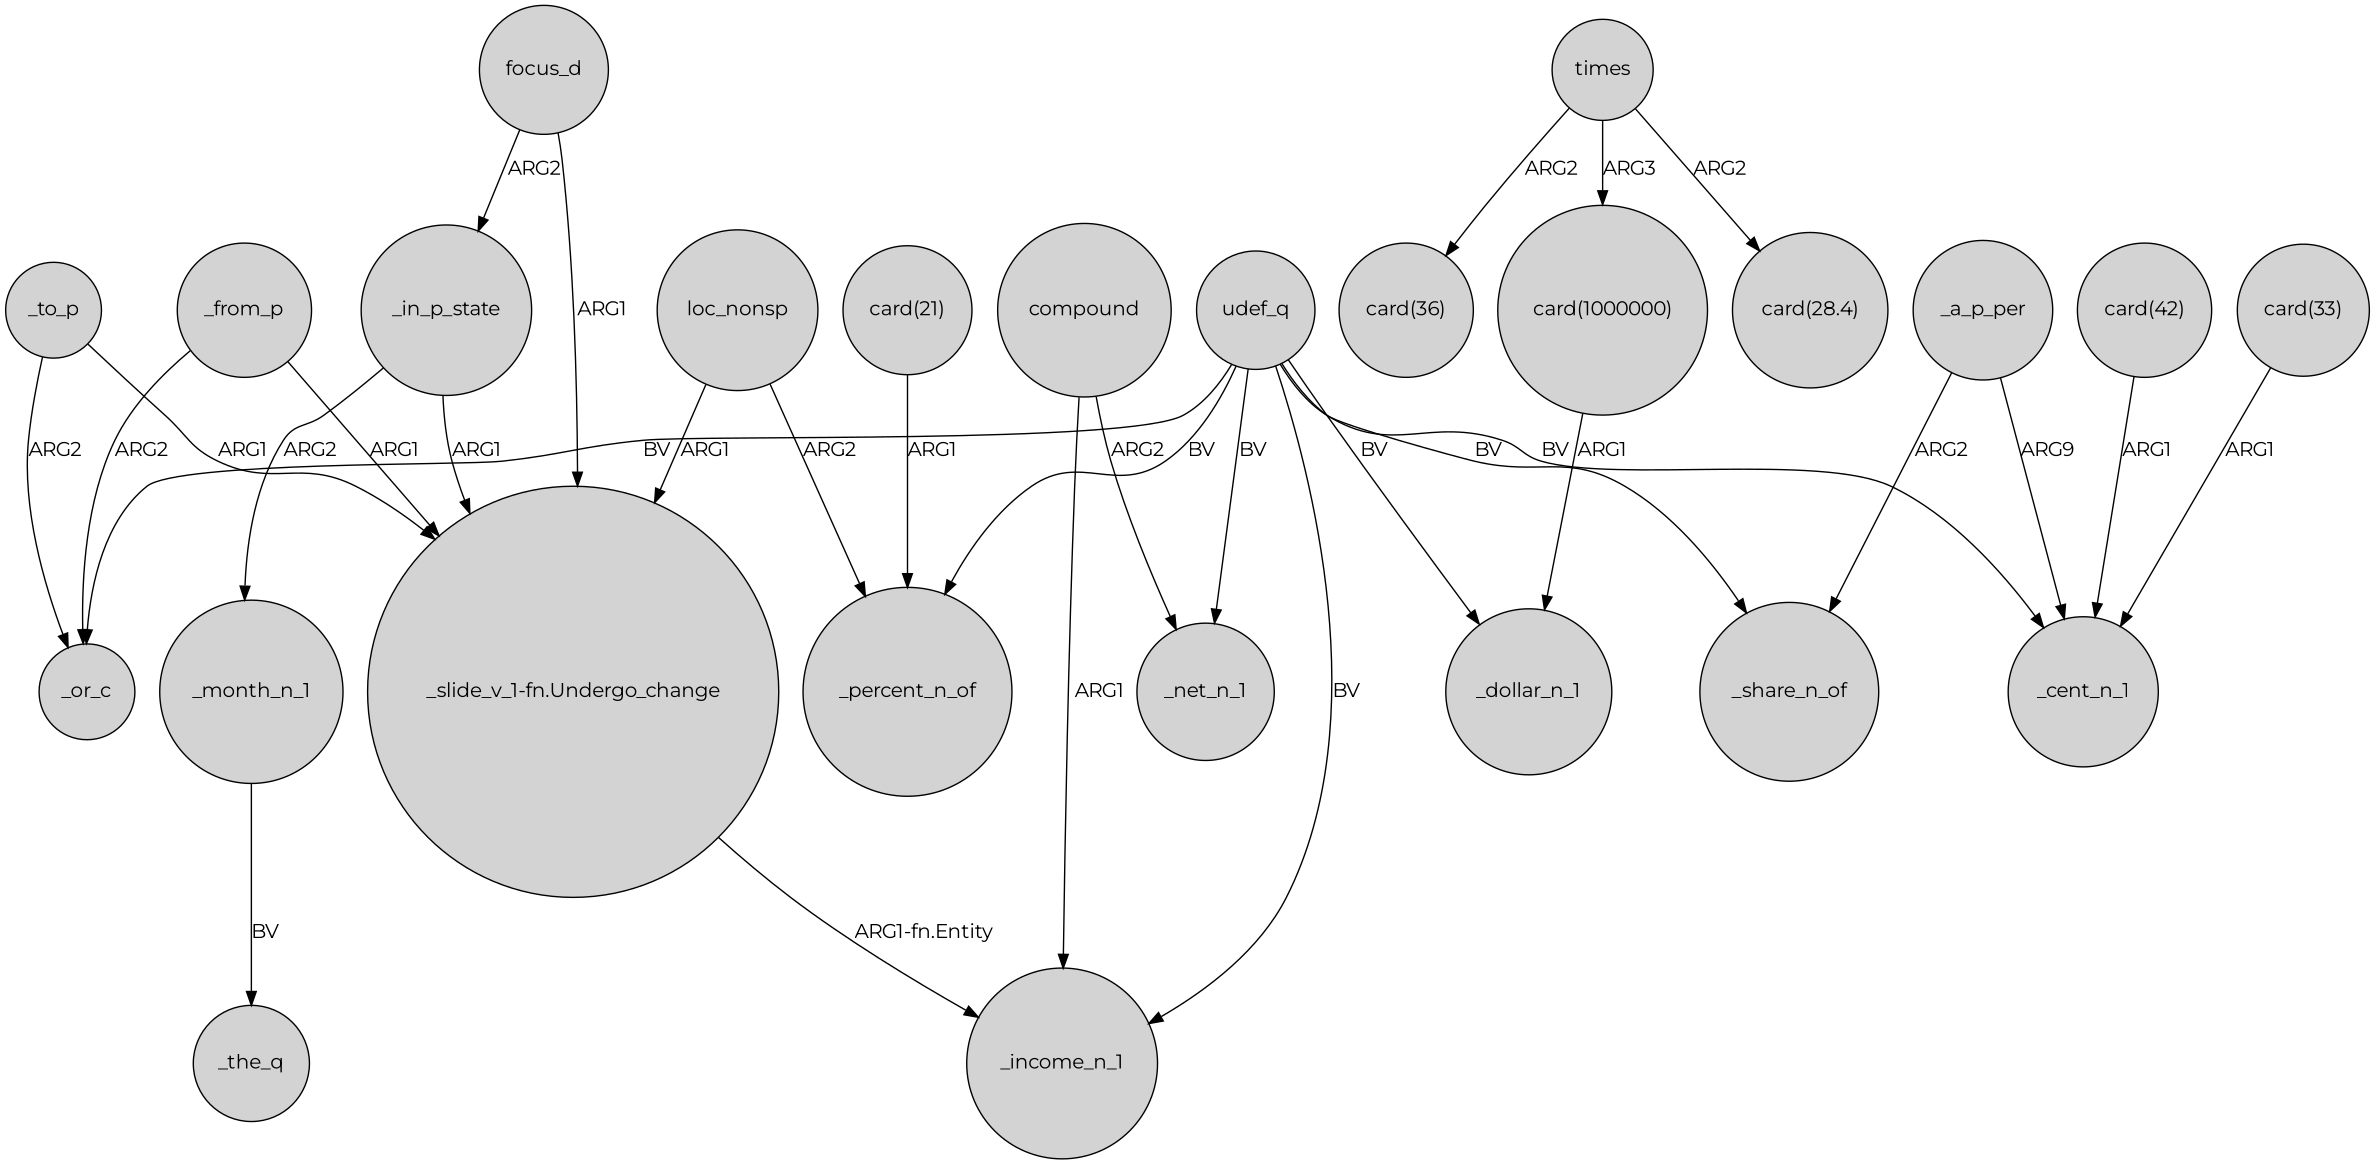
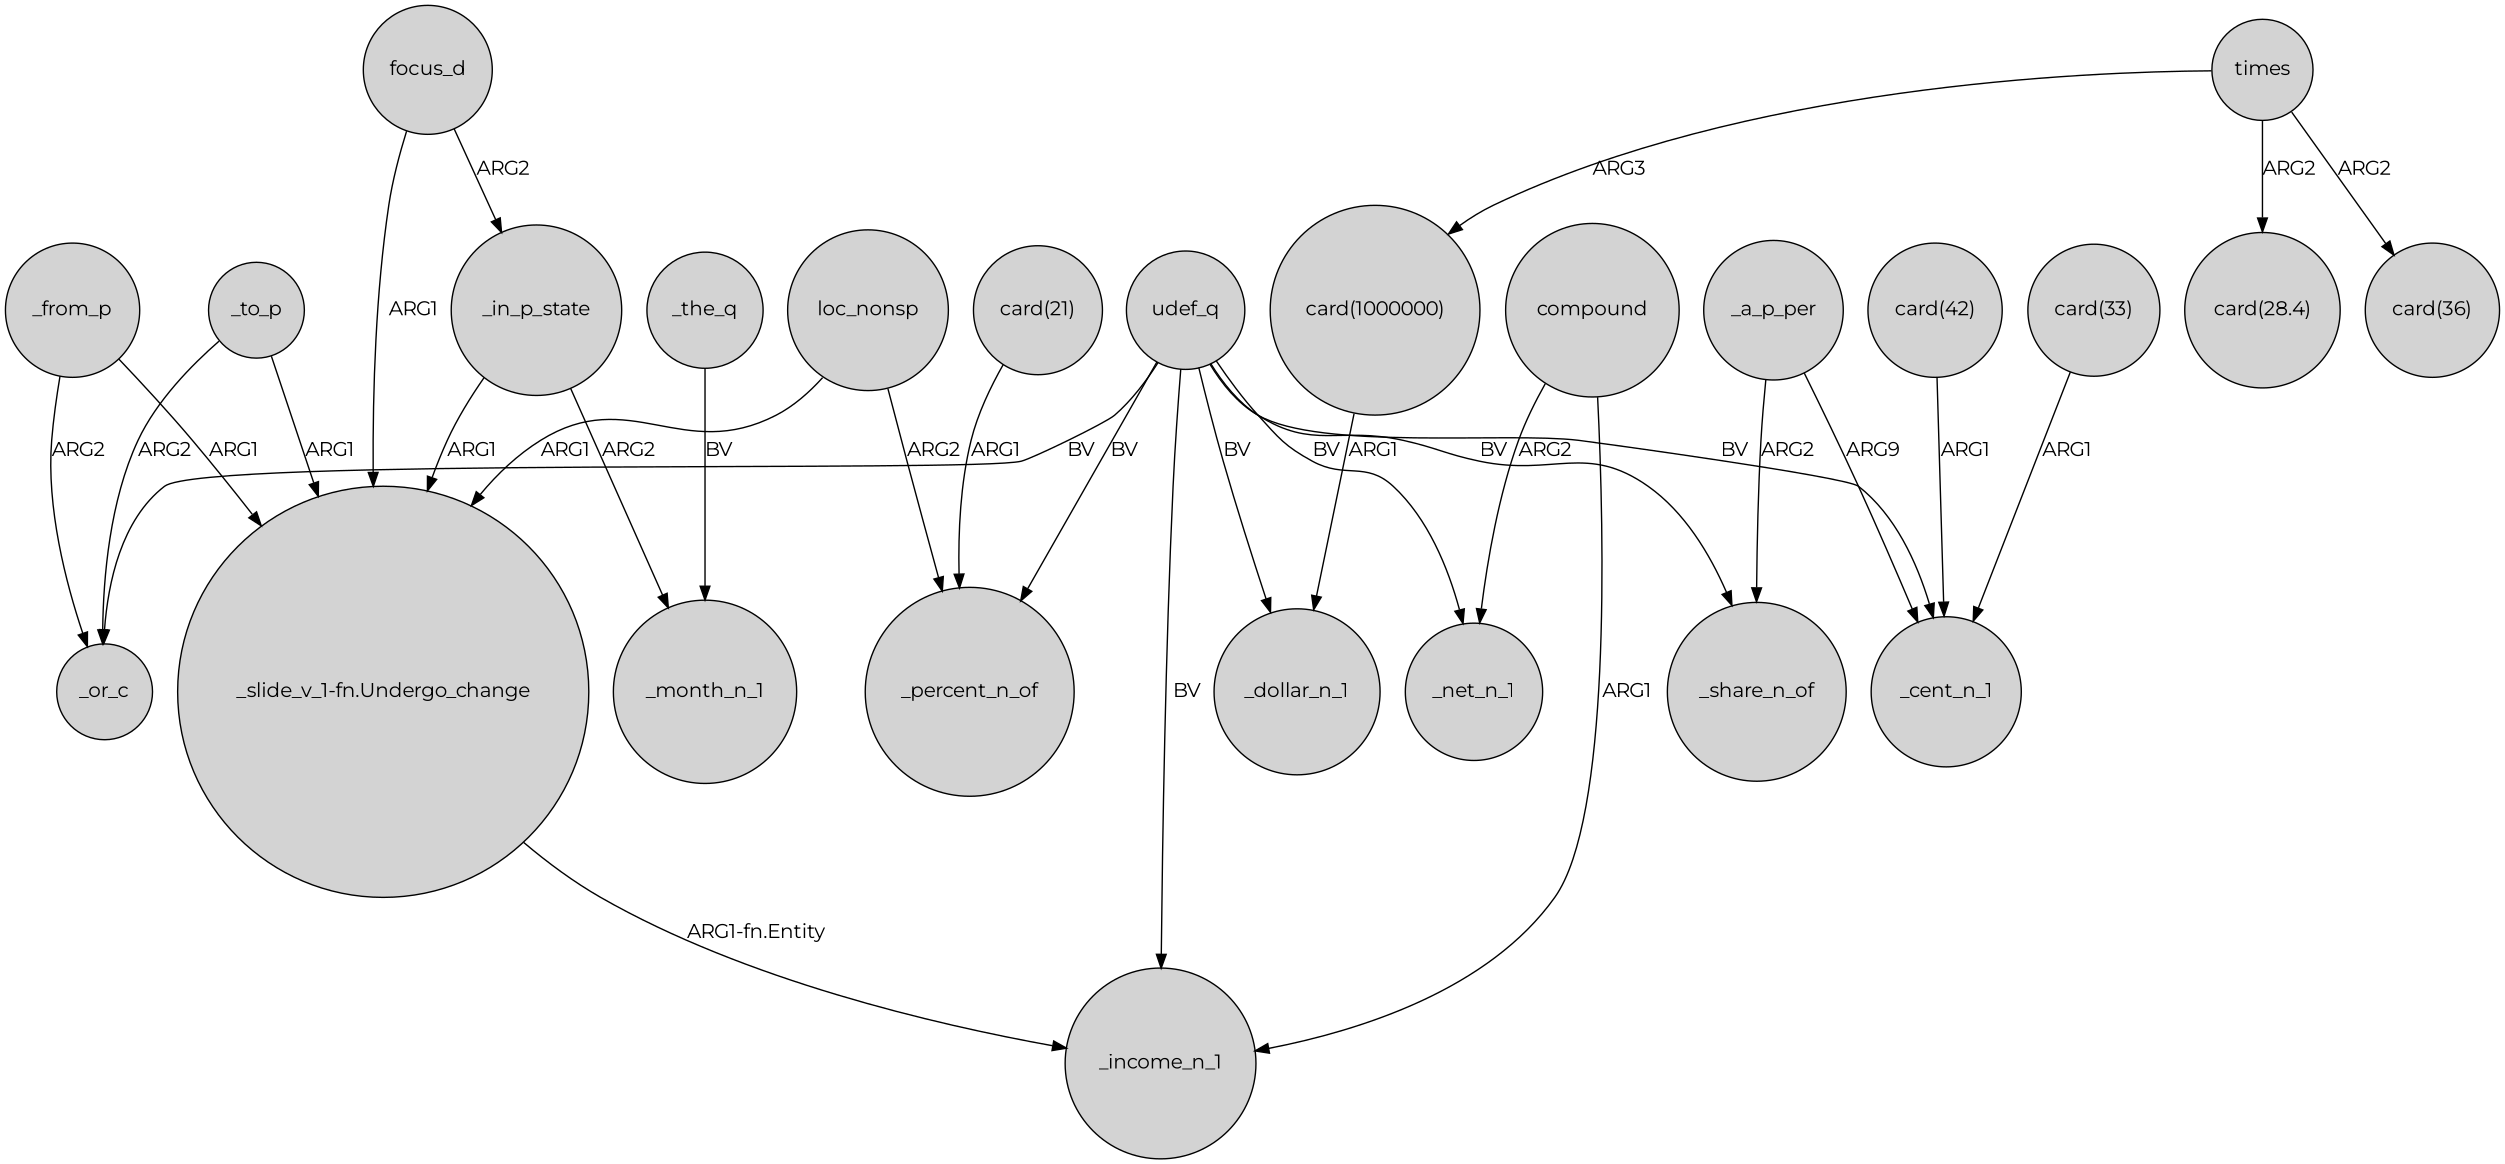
(251, 887) -> (705, 477)
